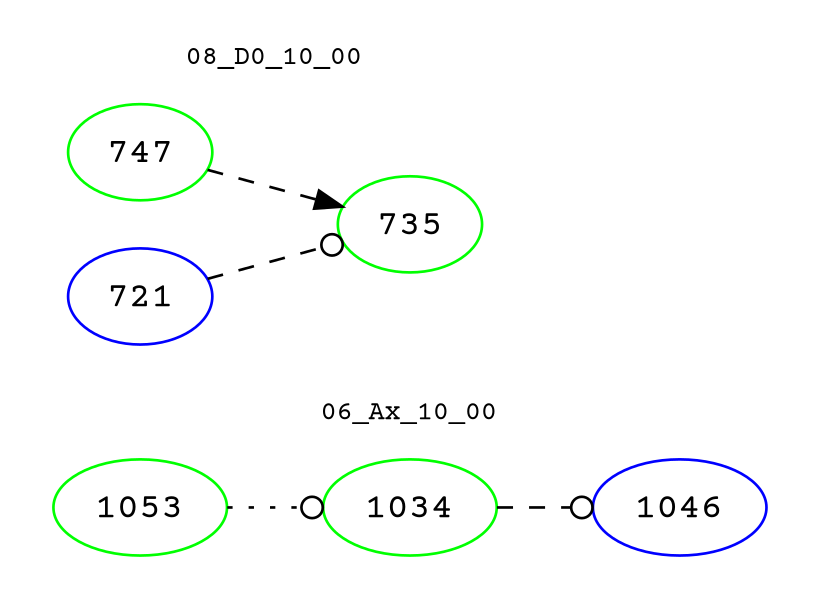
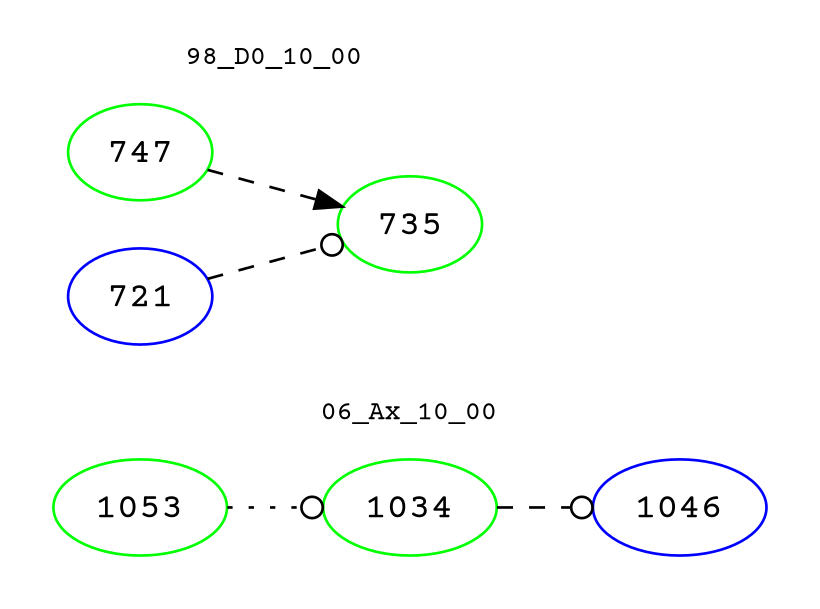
(275, 57) -> (275, 57)
